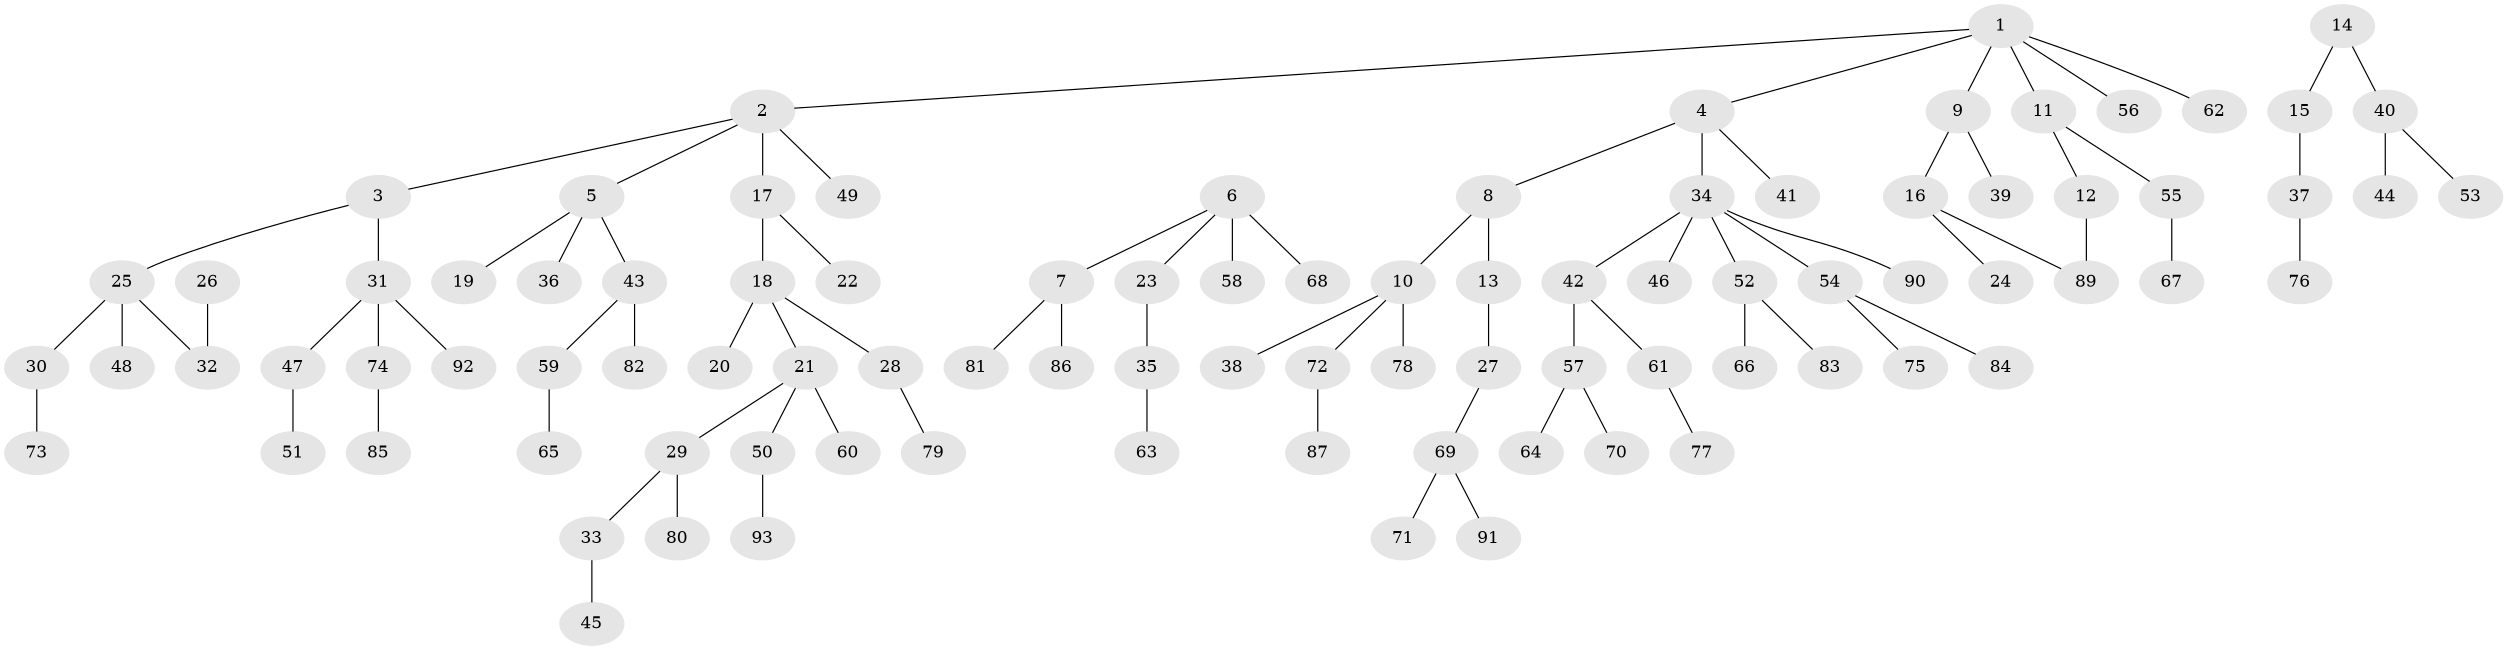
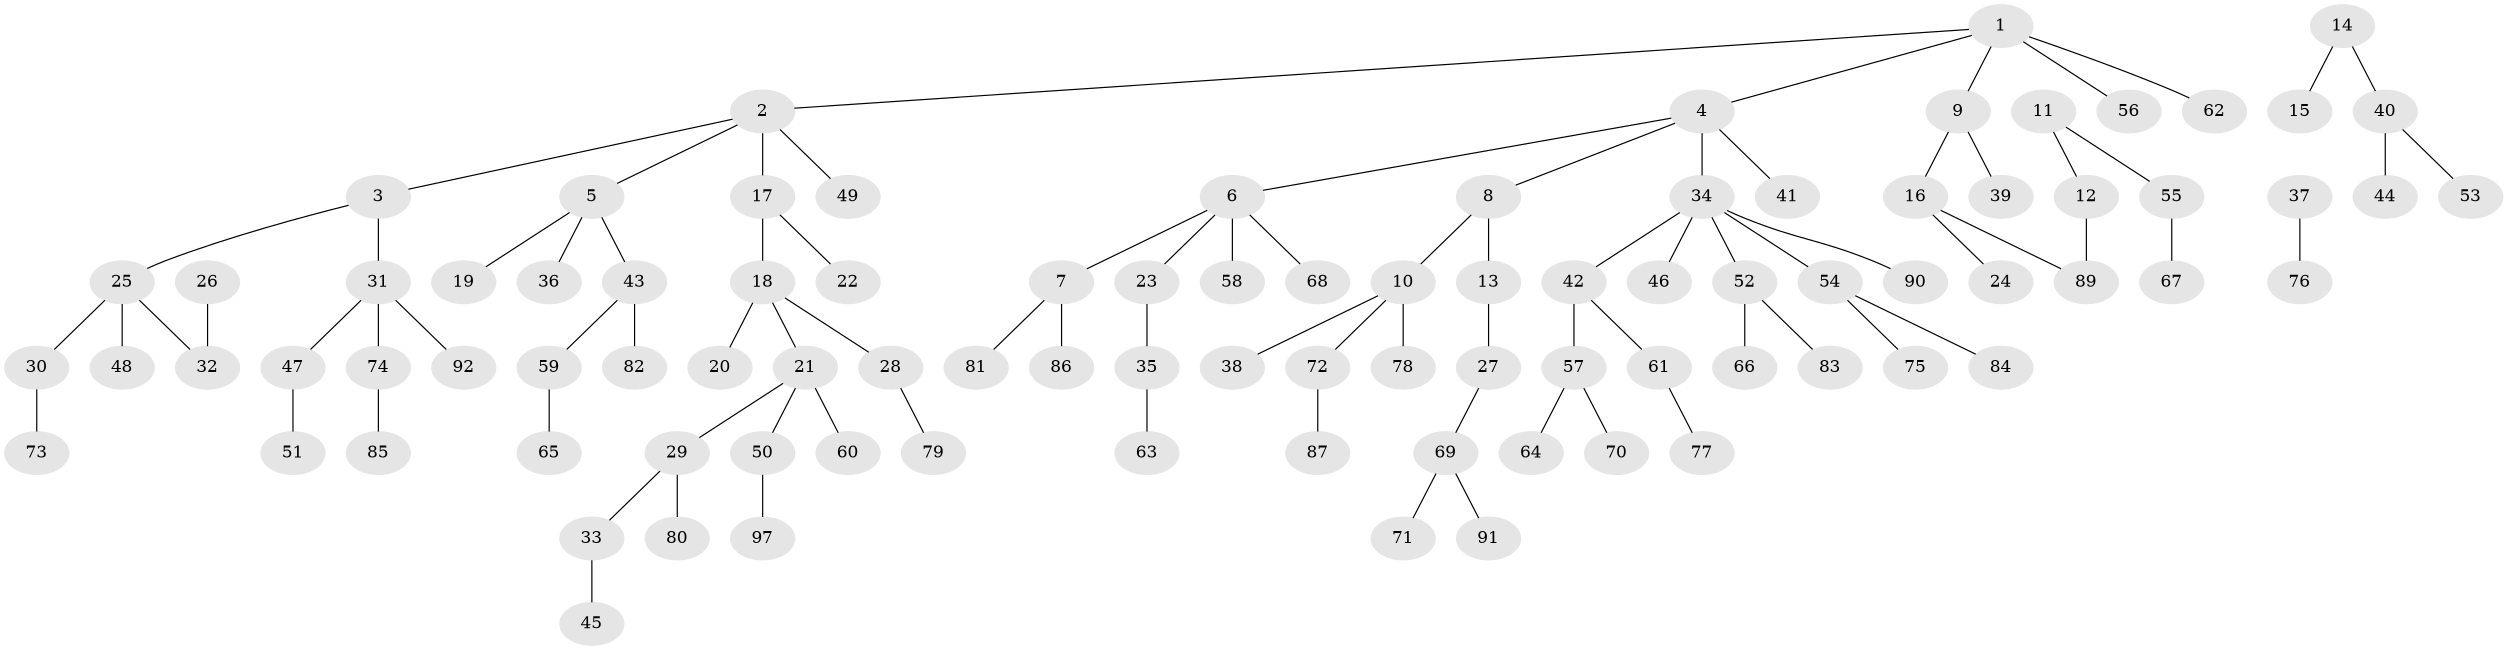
(2022, 69) -> none
none -> (1467, 154)
(2300, 154) -> none
(763, 538) -> (763, 538)
